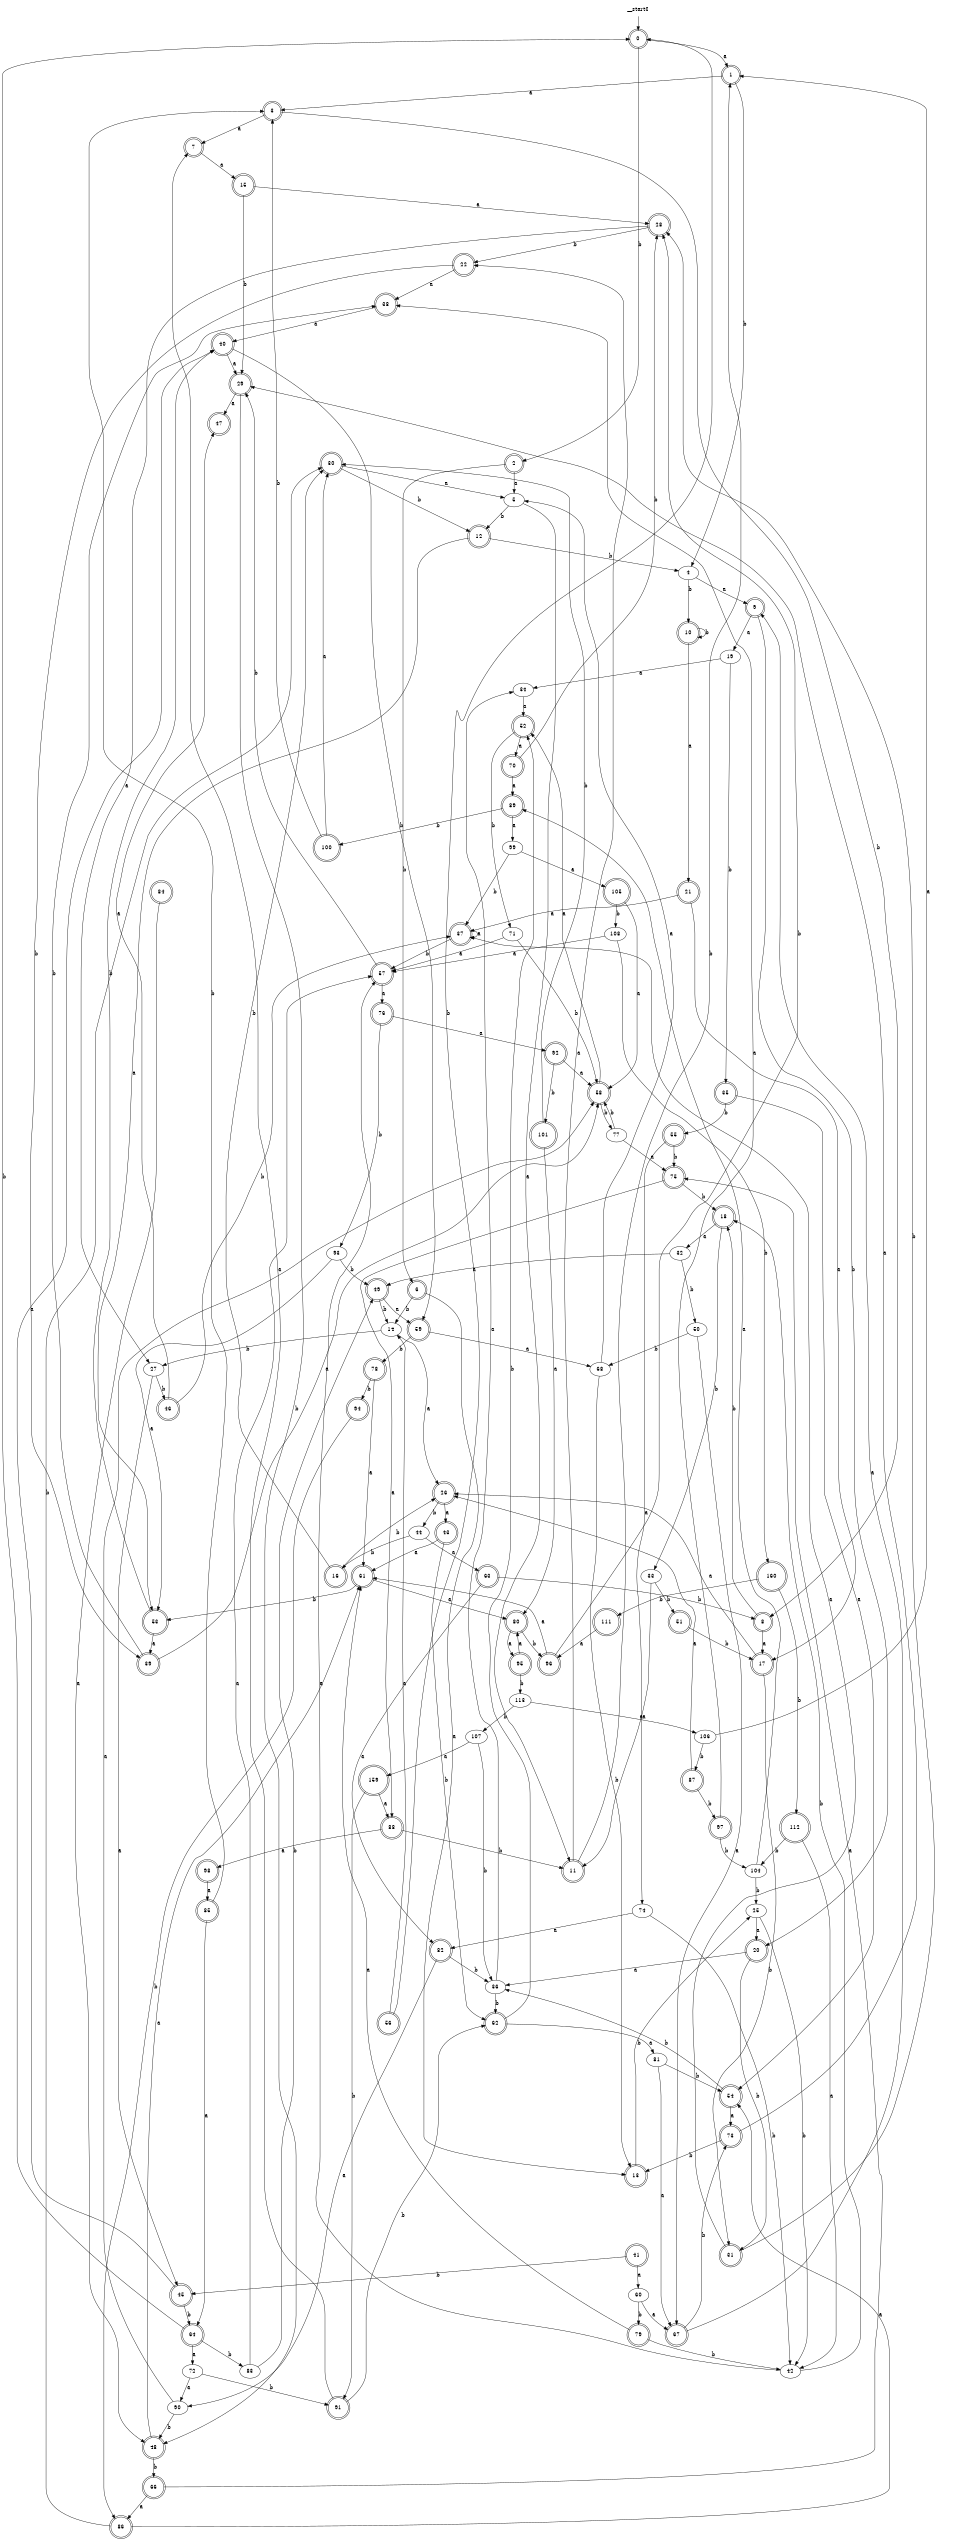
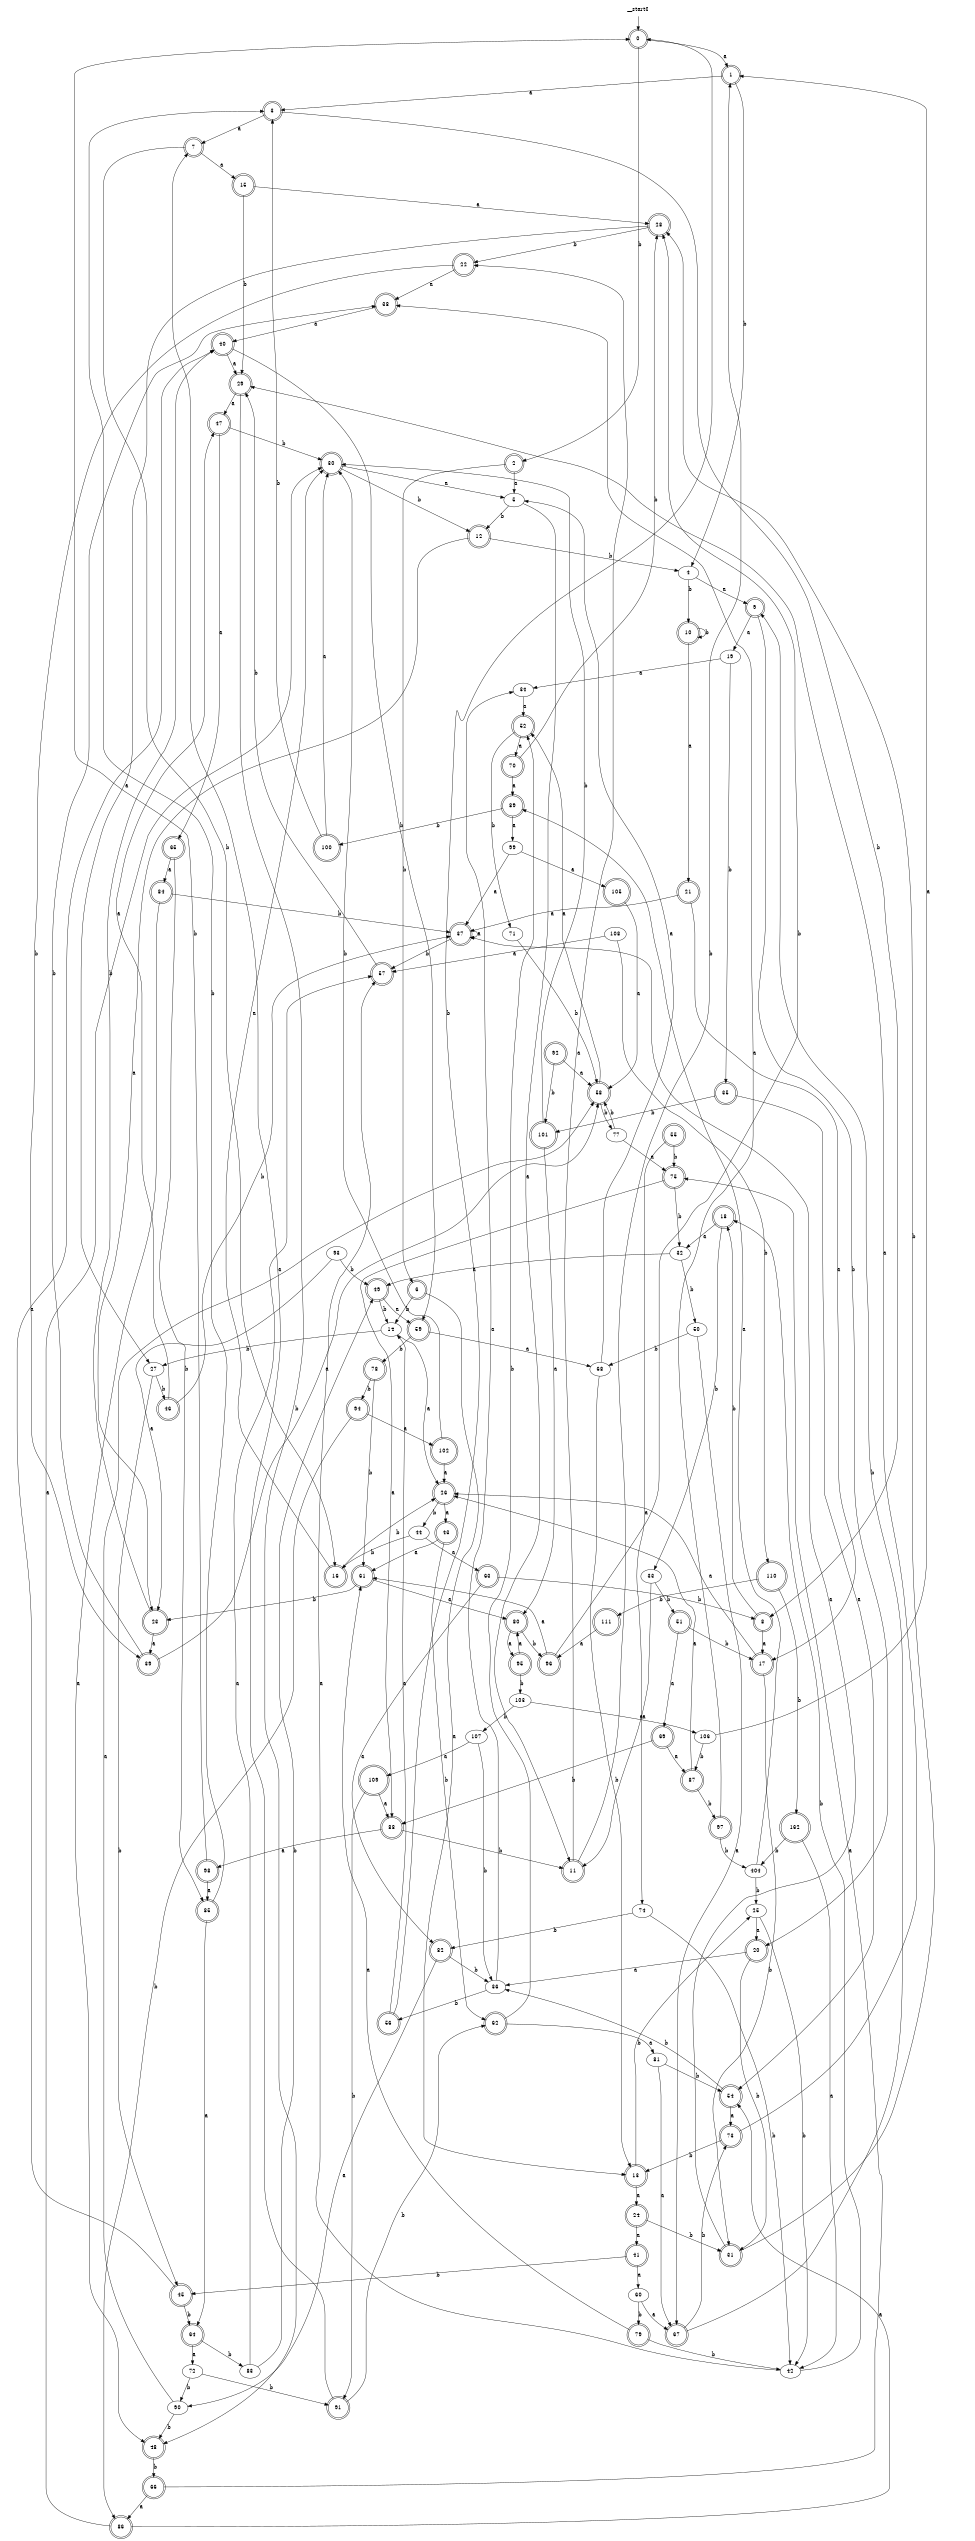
none -> (273, 443)
none -> (211, 822)
none -> (174, 848)
(495, 892) -> (495, 892)
none -> (309, 913)
(616, 914) -> none
(3, 925) -> (75, 719)
(450, 955) -> none
(254, 1014) -> (254, 1014)
(382, 1014) -> none
(713, 1123) -> (638, 1113)
(697, 1196) -> (677, 1215)
none -> (444, 1451)
(371, 1473) -> (371, 1473)
(873, 1473) -> (873, 1473)
(48, 1493) -> (48, 1493)
(772, 1576) -> (772, 1576)
(155, 1622) -> (155, 1622)
(520, 1700) -> (520, 1700)
none -> (663, 1737)
(374, 1780) -> (374, 1780)
(795, 1828) -> (795, 1828)
(120, 1851) -> (120, 1851)
(756, 1871) -> (756, 1871)
(555, 1931) -> (555, 1931)
(160, 1986) -> none
(495, 2002) -> (444, 2004)
none -> (637, 2216)
(189, 2388) -> (189, 2388)
